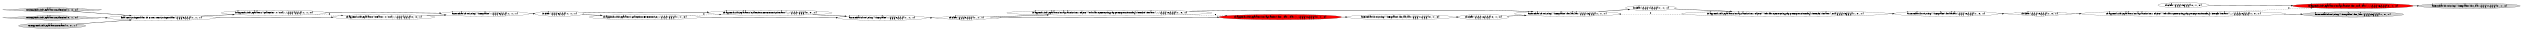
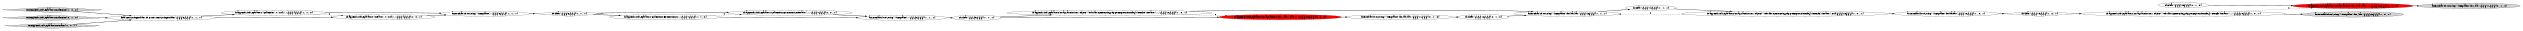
(559, 14) -> (569, 14)
(967, 18) -> (977, 18)
(52, 26) -> (52, 26)
